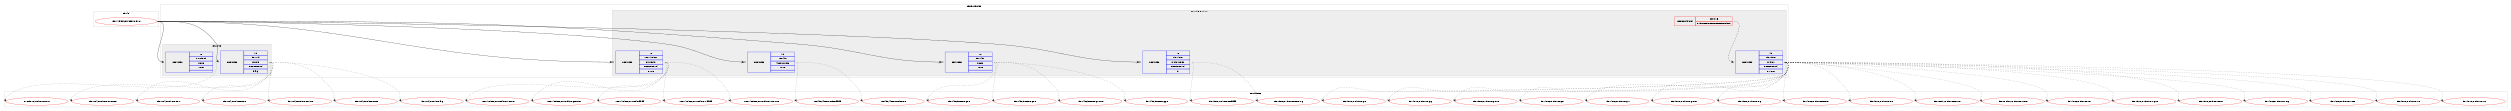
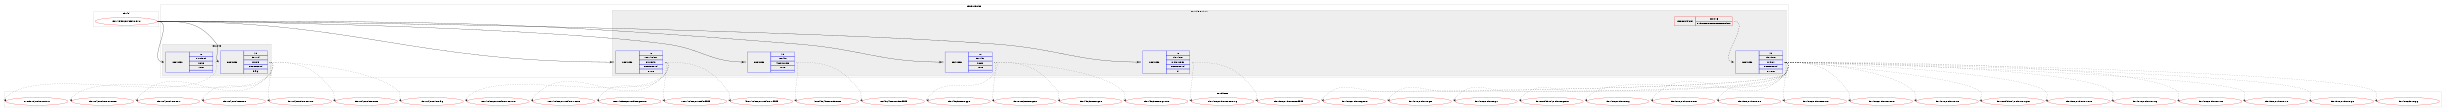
(696, 101) -> (762, 101)
(893, 101) -> (828, 101)
(959, 101) -> (1025, 101)
(1223, 101) -> (1289, 101)
(1420, 101) -> (2409, 101)
(1684, 101) -> (1552, 101)
(1947, 101) -> (1816, 101)
(2013, 101) -> (1882, 101)
(2145, 101) -> (2013, 101)
(2211, 101) -> (2079, 101)
(2409, 101) -> none
